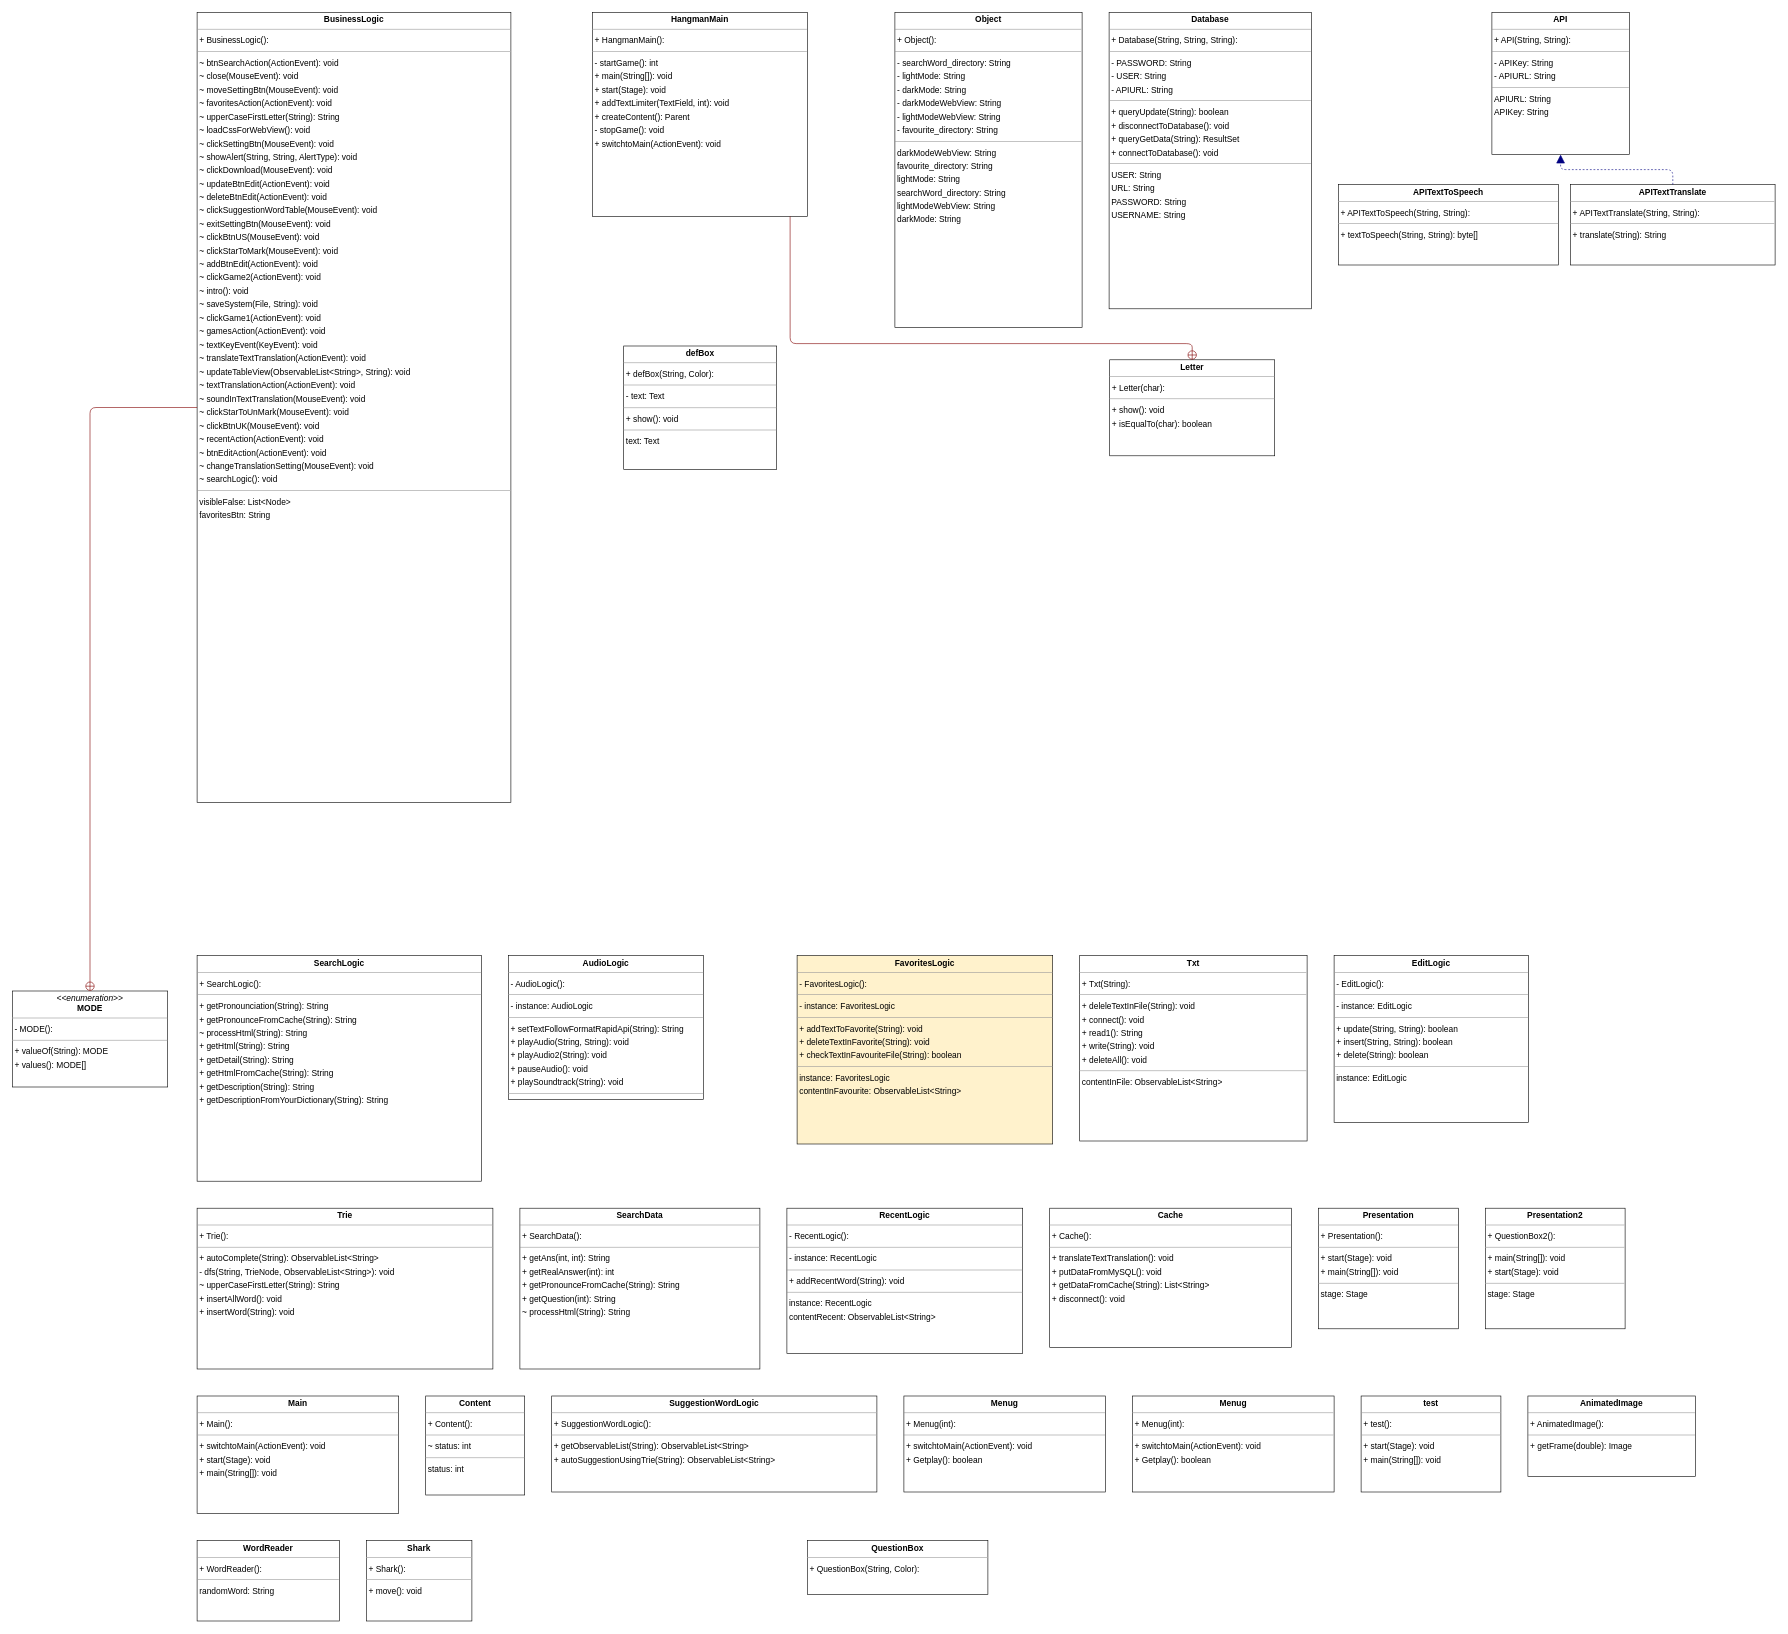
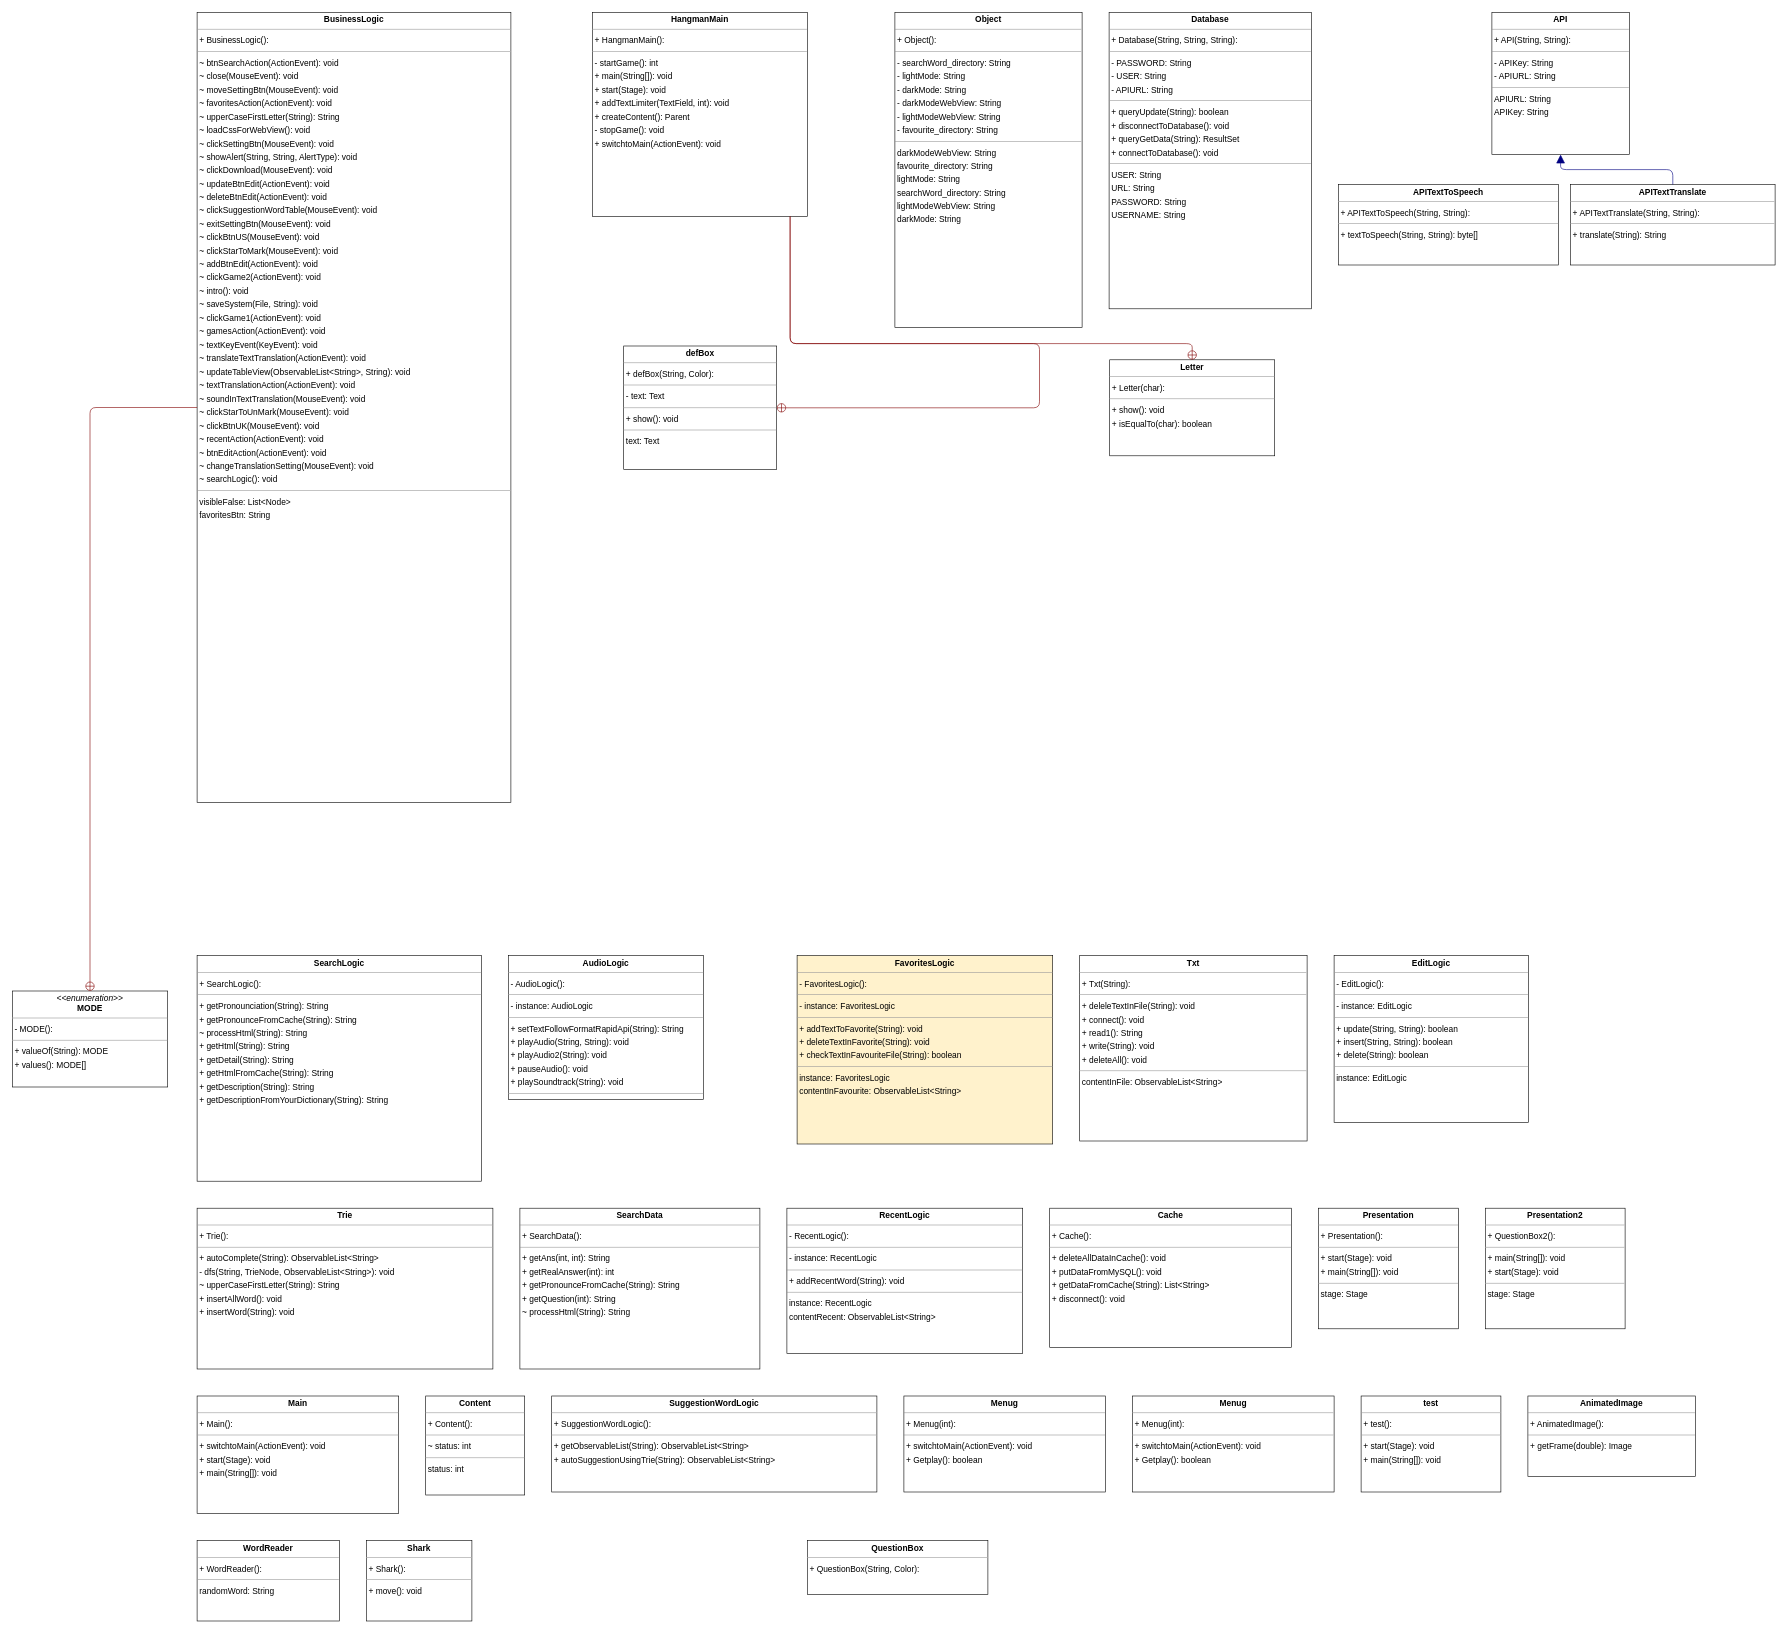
(1620, 170) -> (1620, 170)
none -> (943, 408)
(1137, 1238) -> (1137, 1238)
